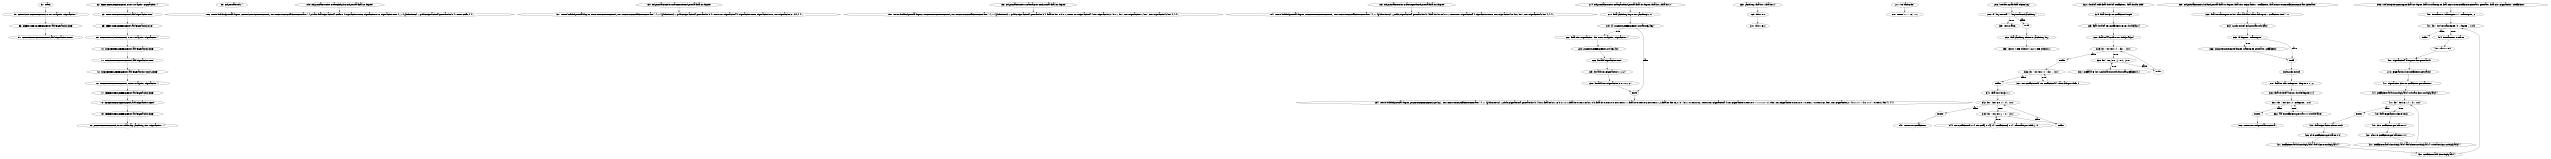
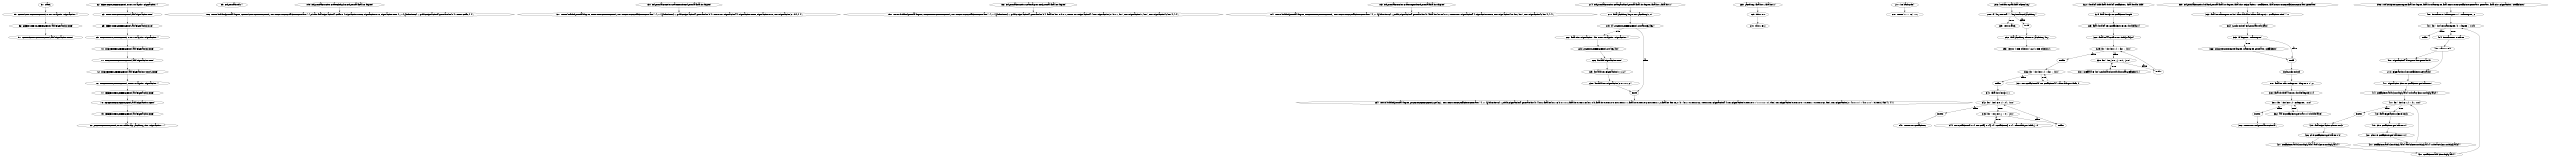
(2116, 55) -> (2116, 55)
(2409, 66) -> (2440, 63)
